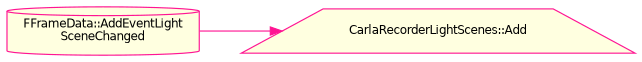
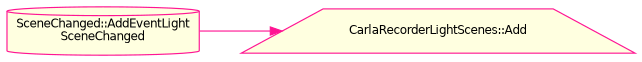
(103, 31) -> (103, 31)
